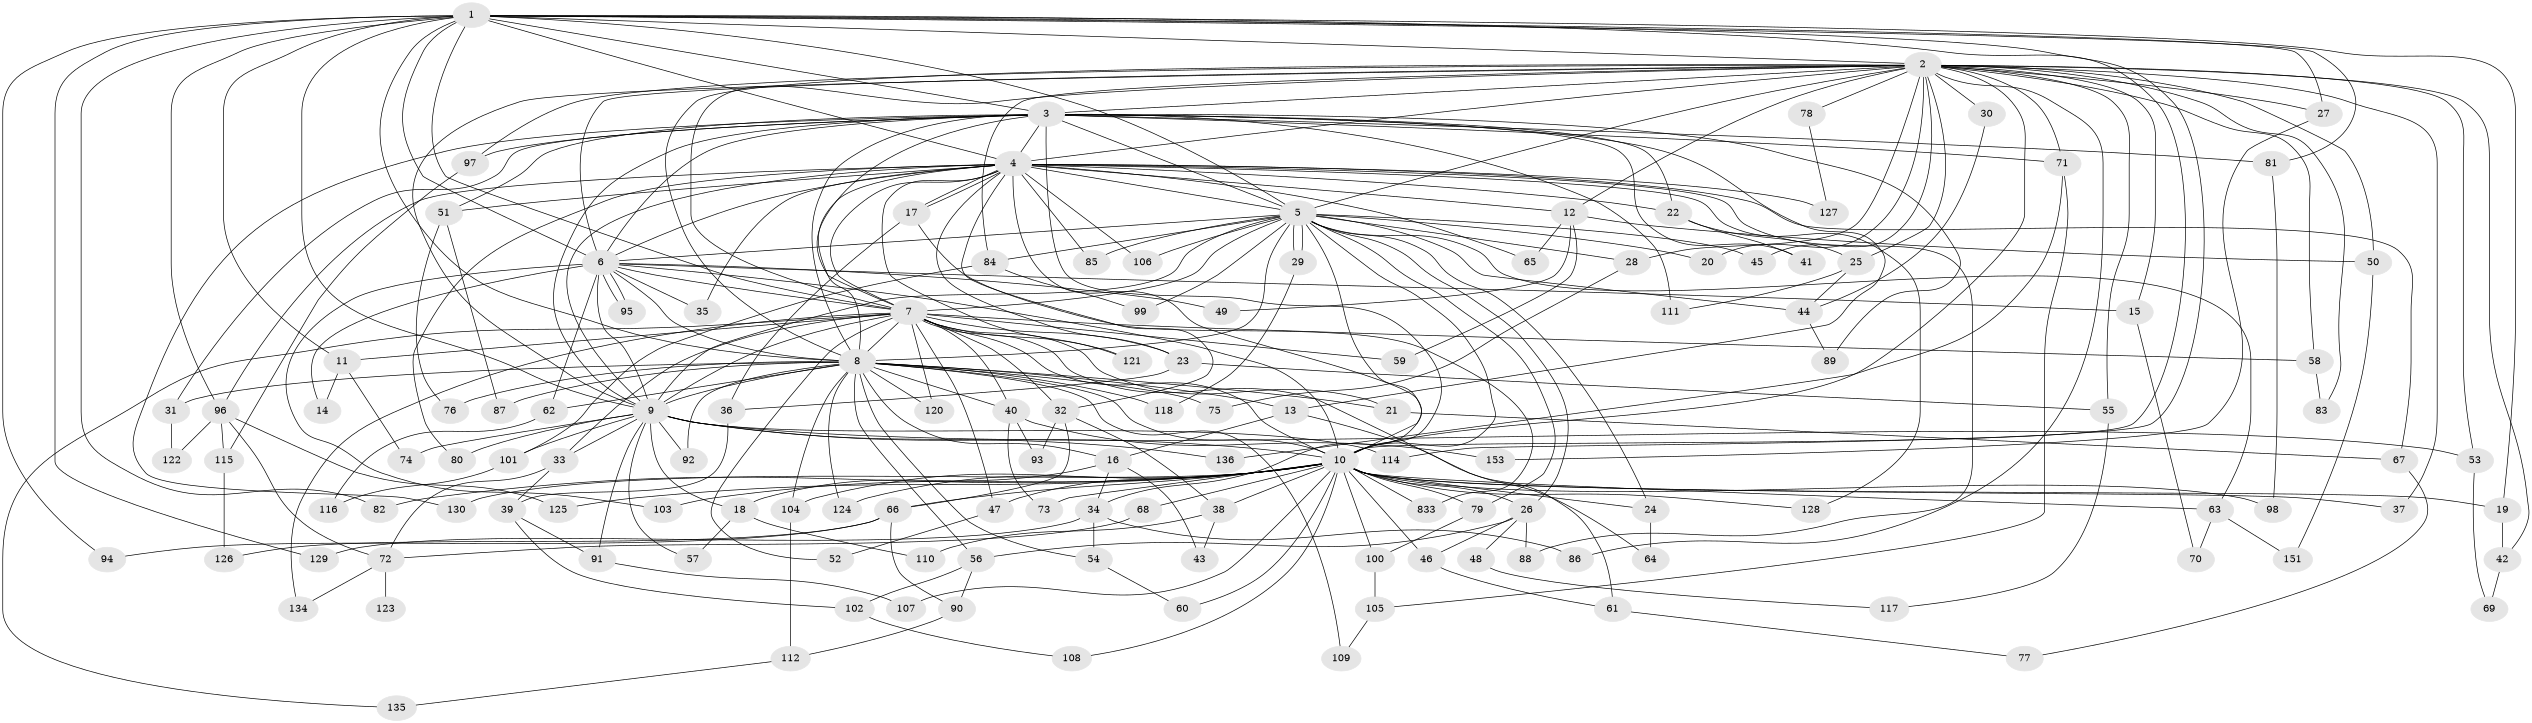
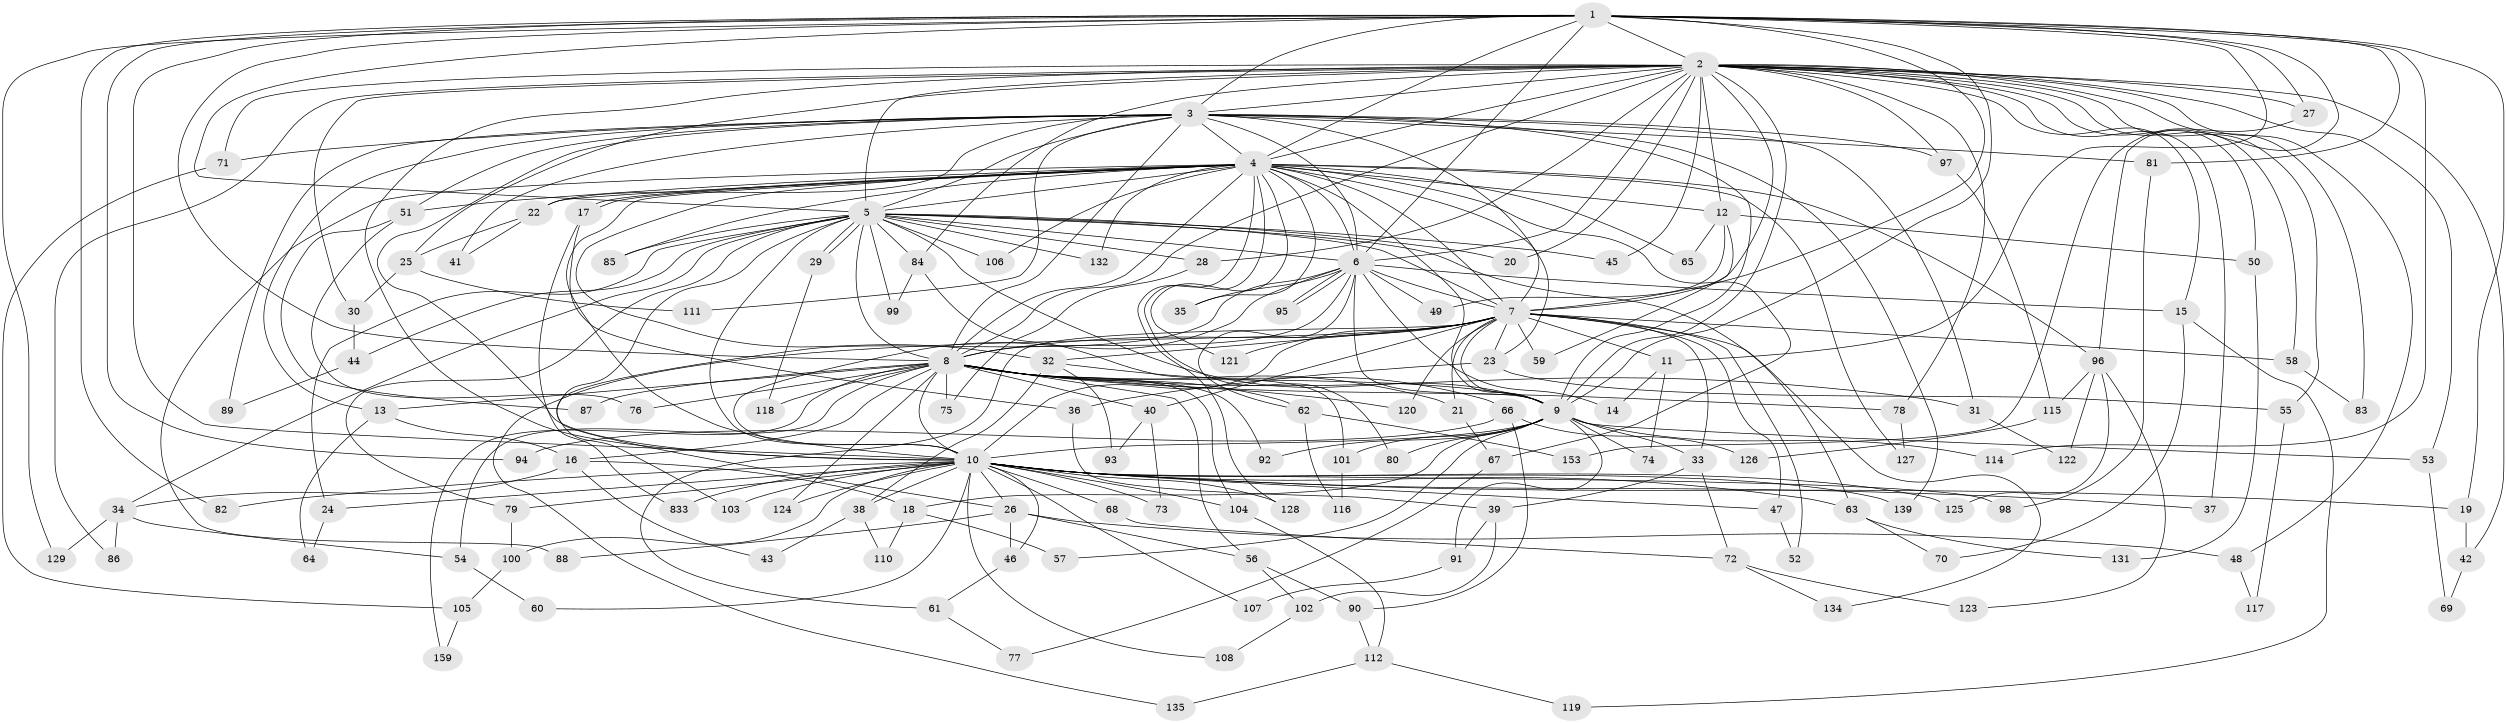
none -> (2289, 141)
none -> (1099, 263)
(1829, 288) -> (377, 290)
none -> (1376, 392)
(1250, 444) -> (1409, 428)
(1225, 461) -> none
(1116, 485) -> none
(284, 505) -> (2162, 540)
(456, 510) -> (1903, 510)
(2293, 560) -> (2121, 560)
(1341, 659) -> (443, 659)
none -> (1572, 708)
